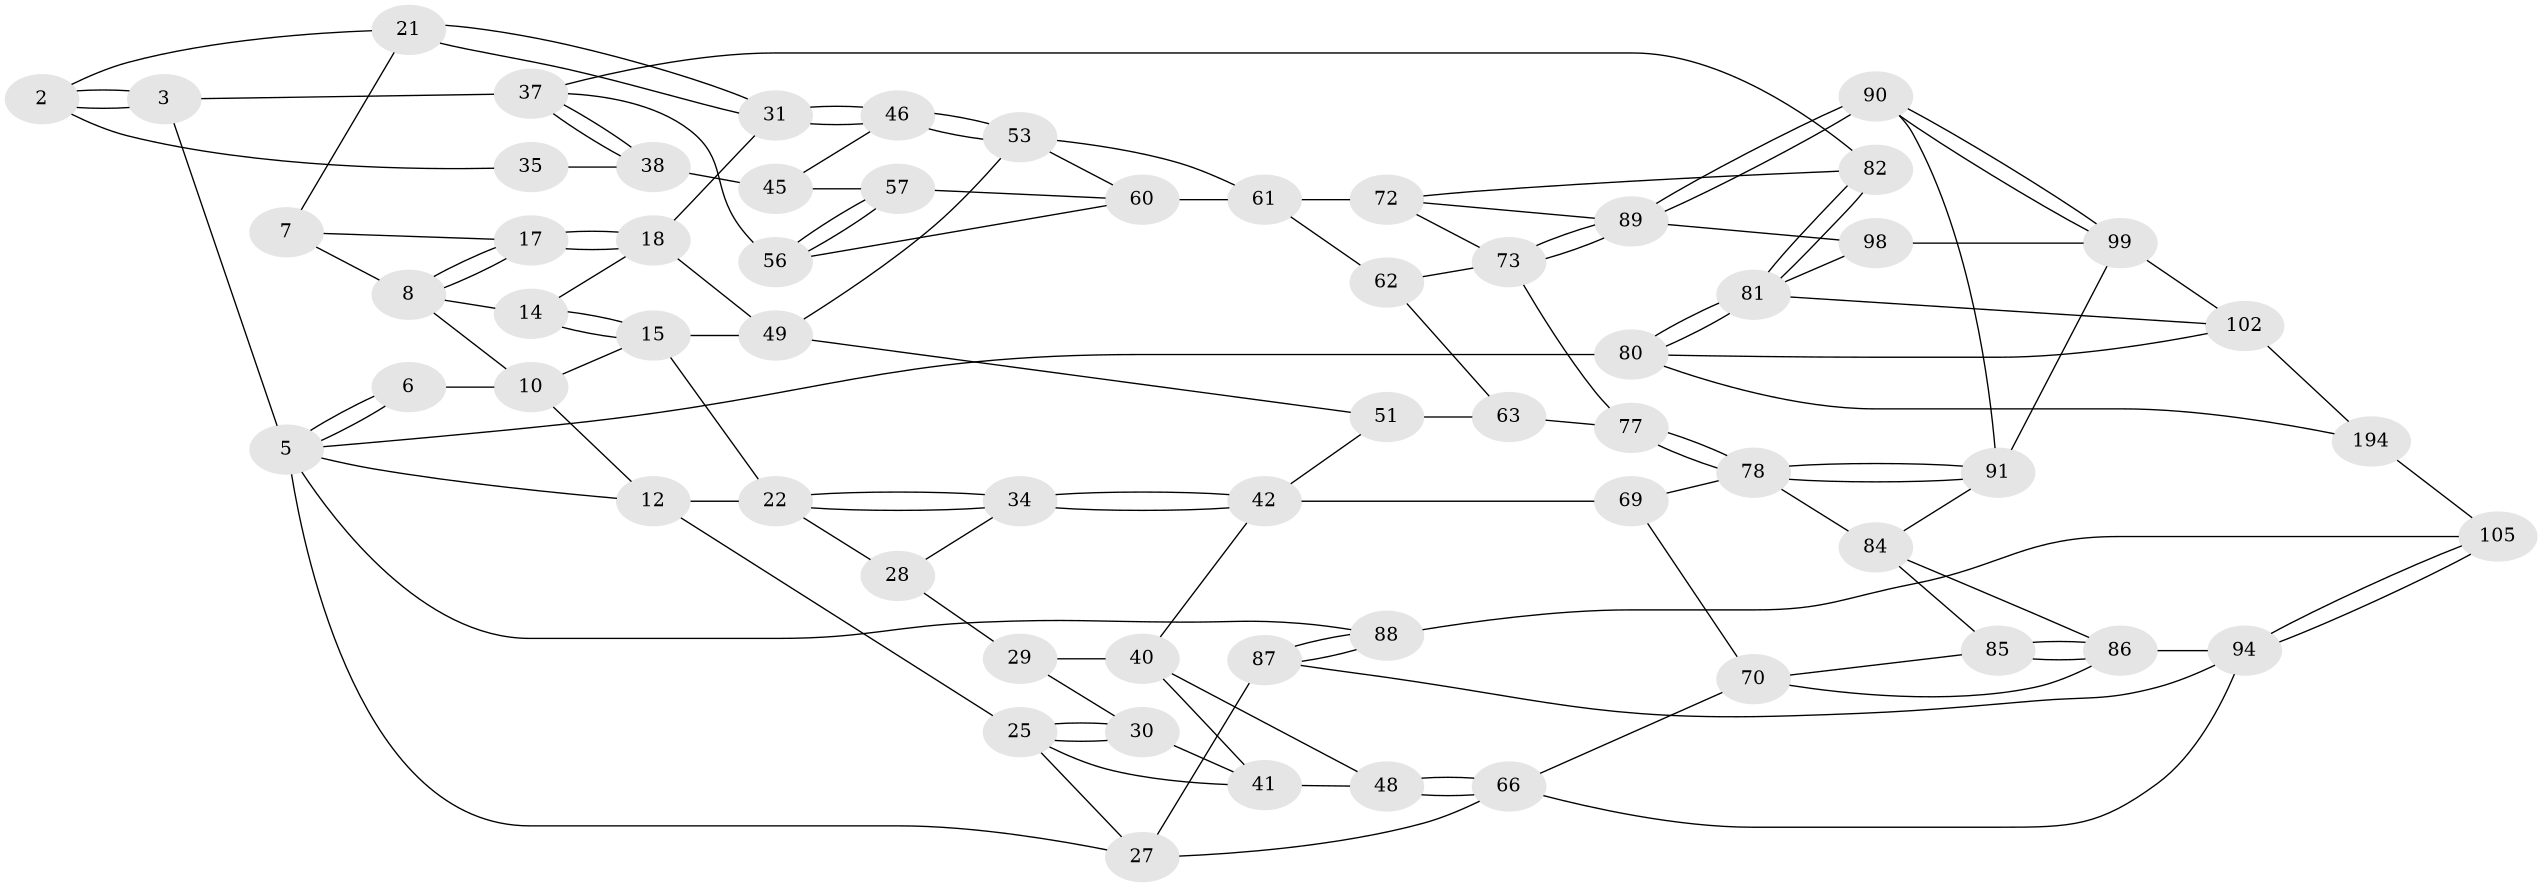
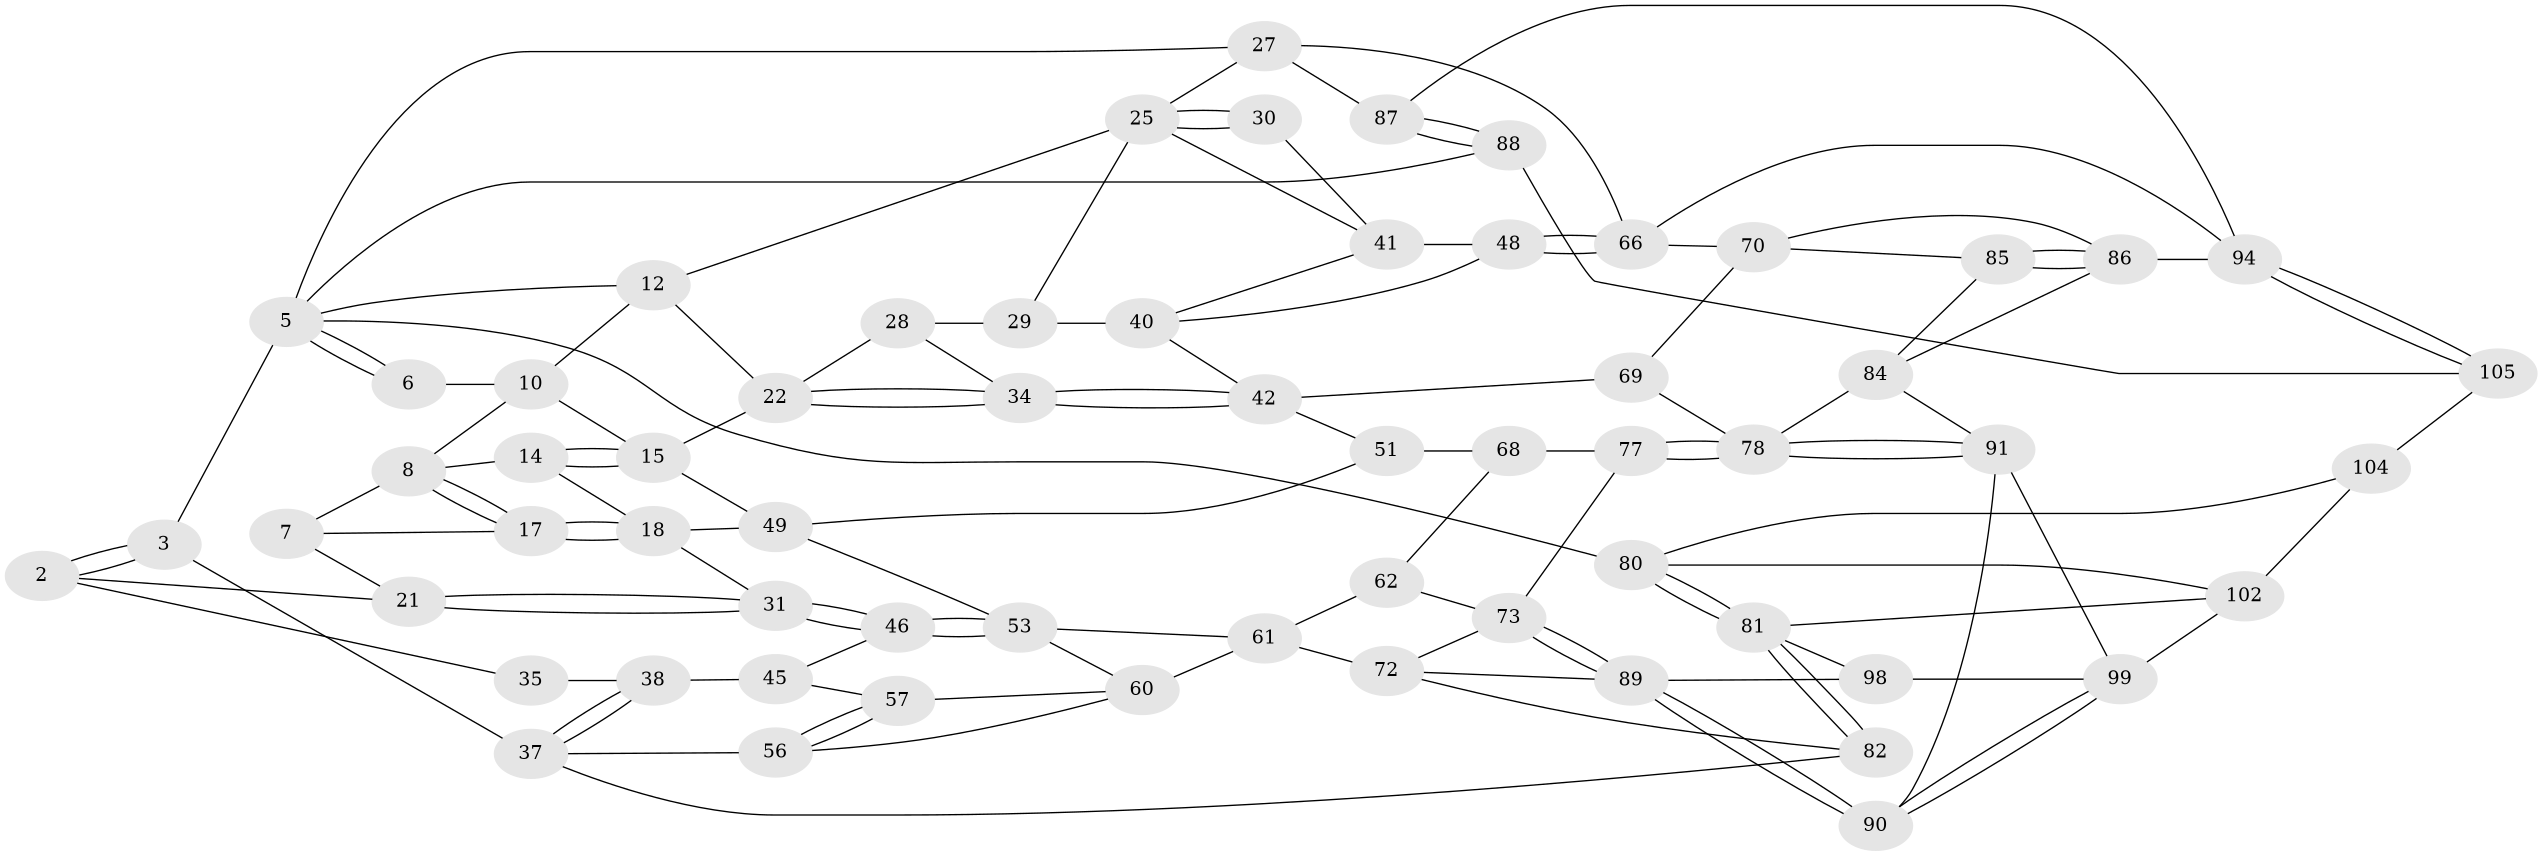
(1509, 417) -> (1509, 451)
(2371, 441) -> (2371, 469)
(1081, 695) -> (1081, 221)
